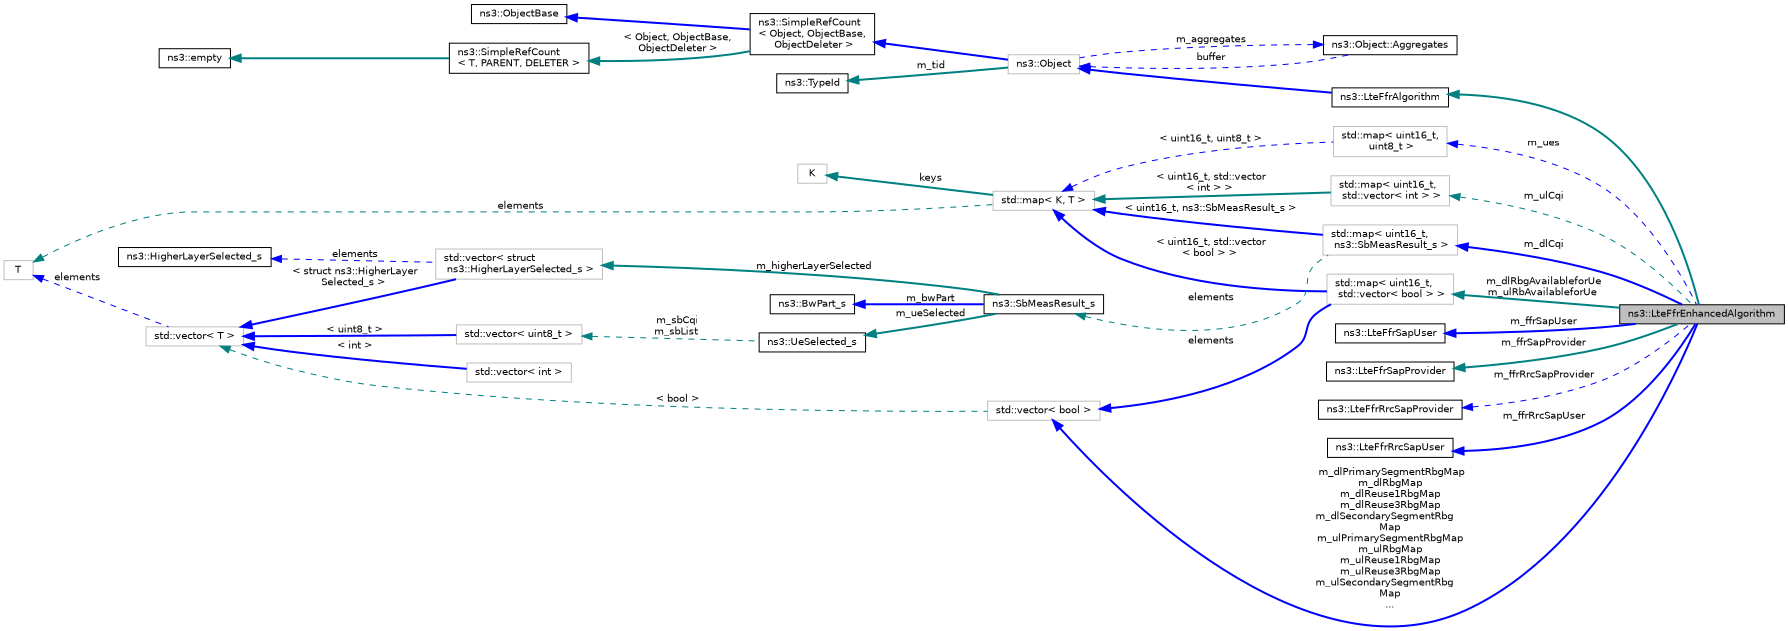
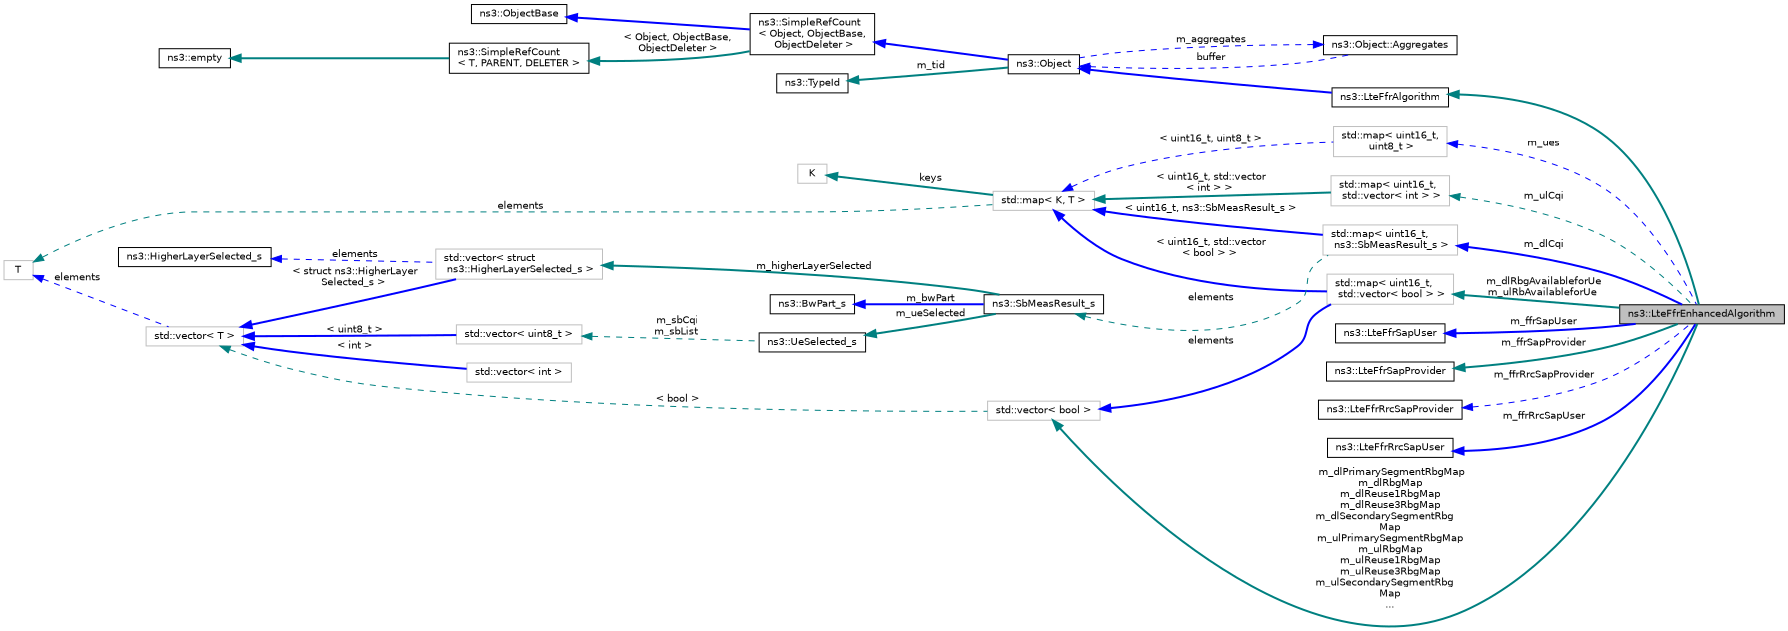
(1044, 64) -> (1044, 64)
(1419, 622) -> (1419, 622)
